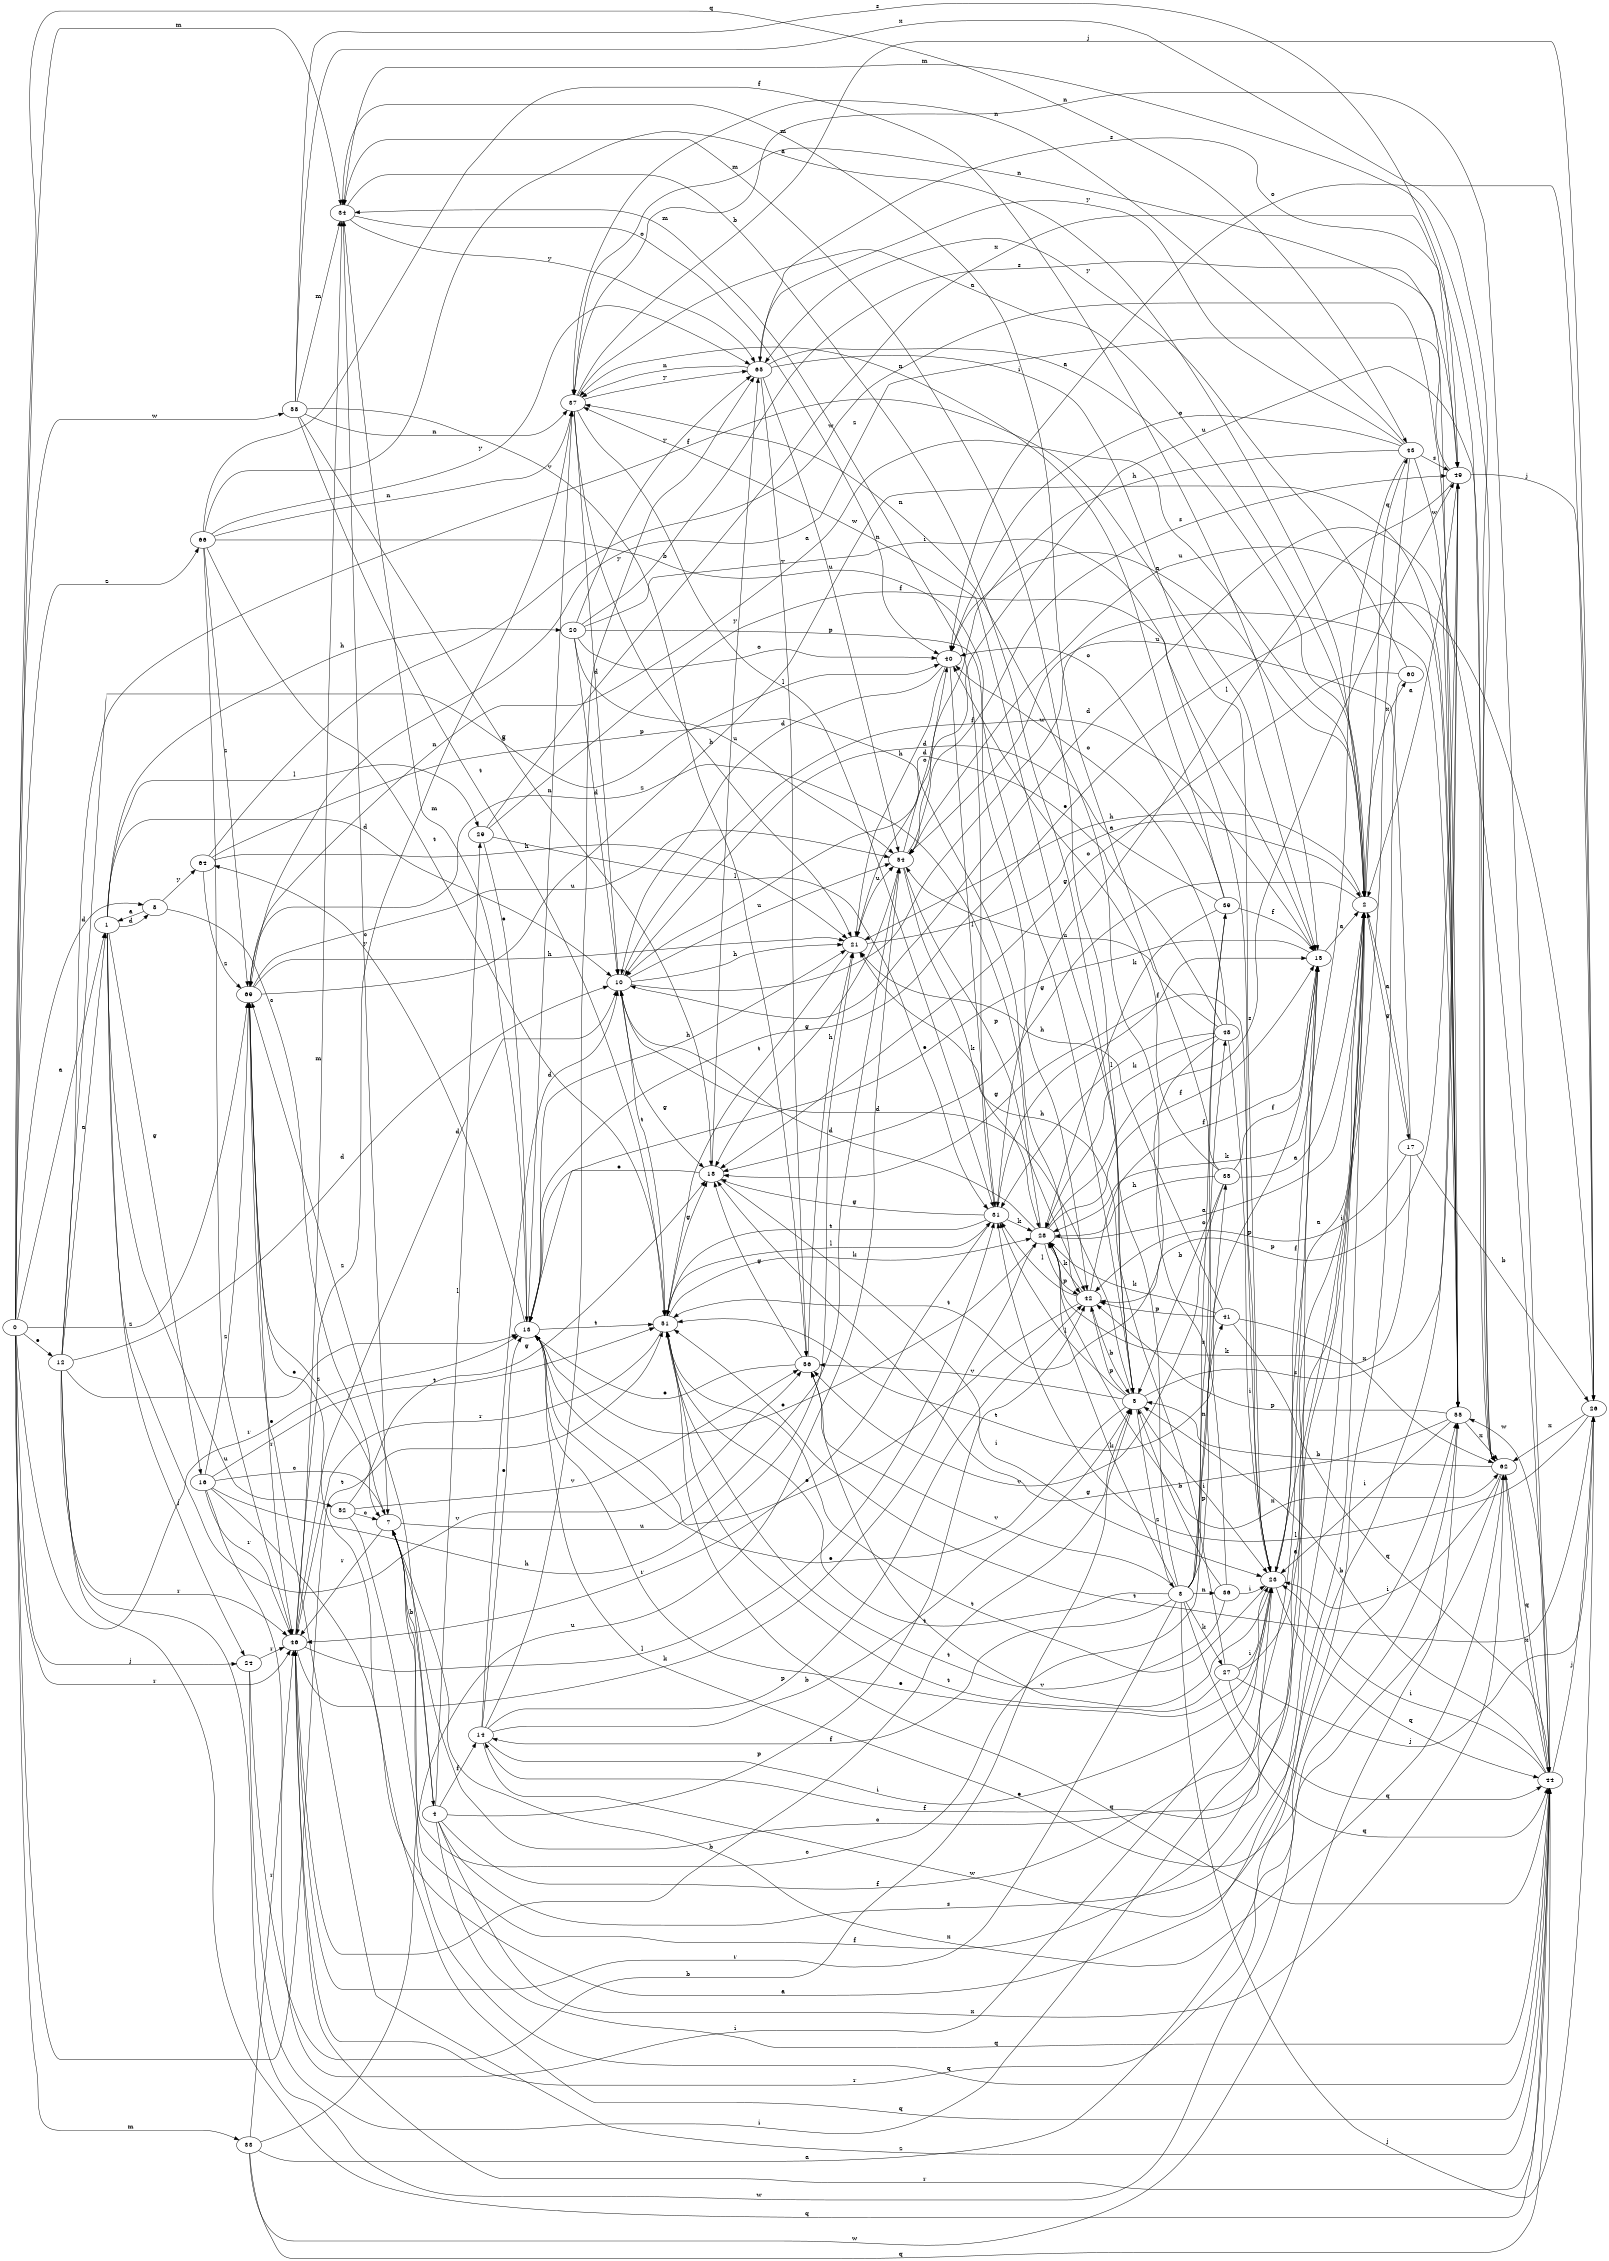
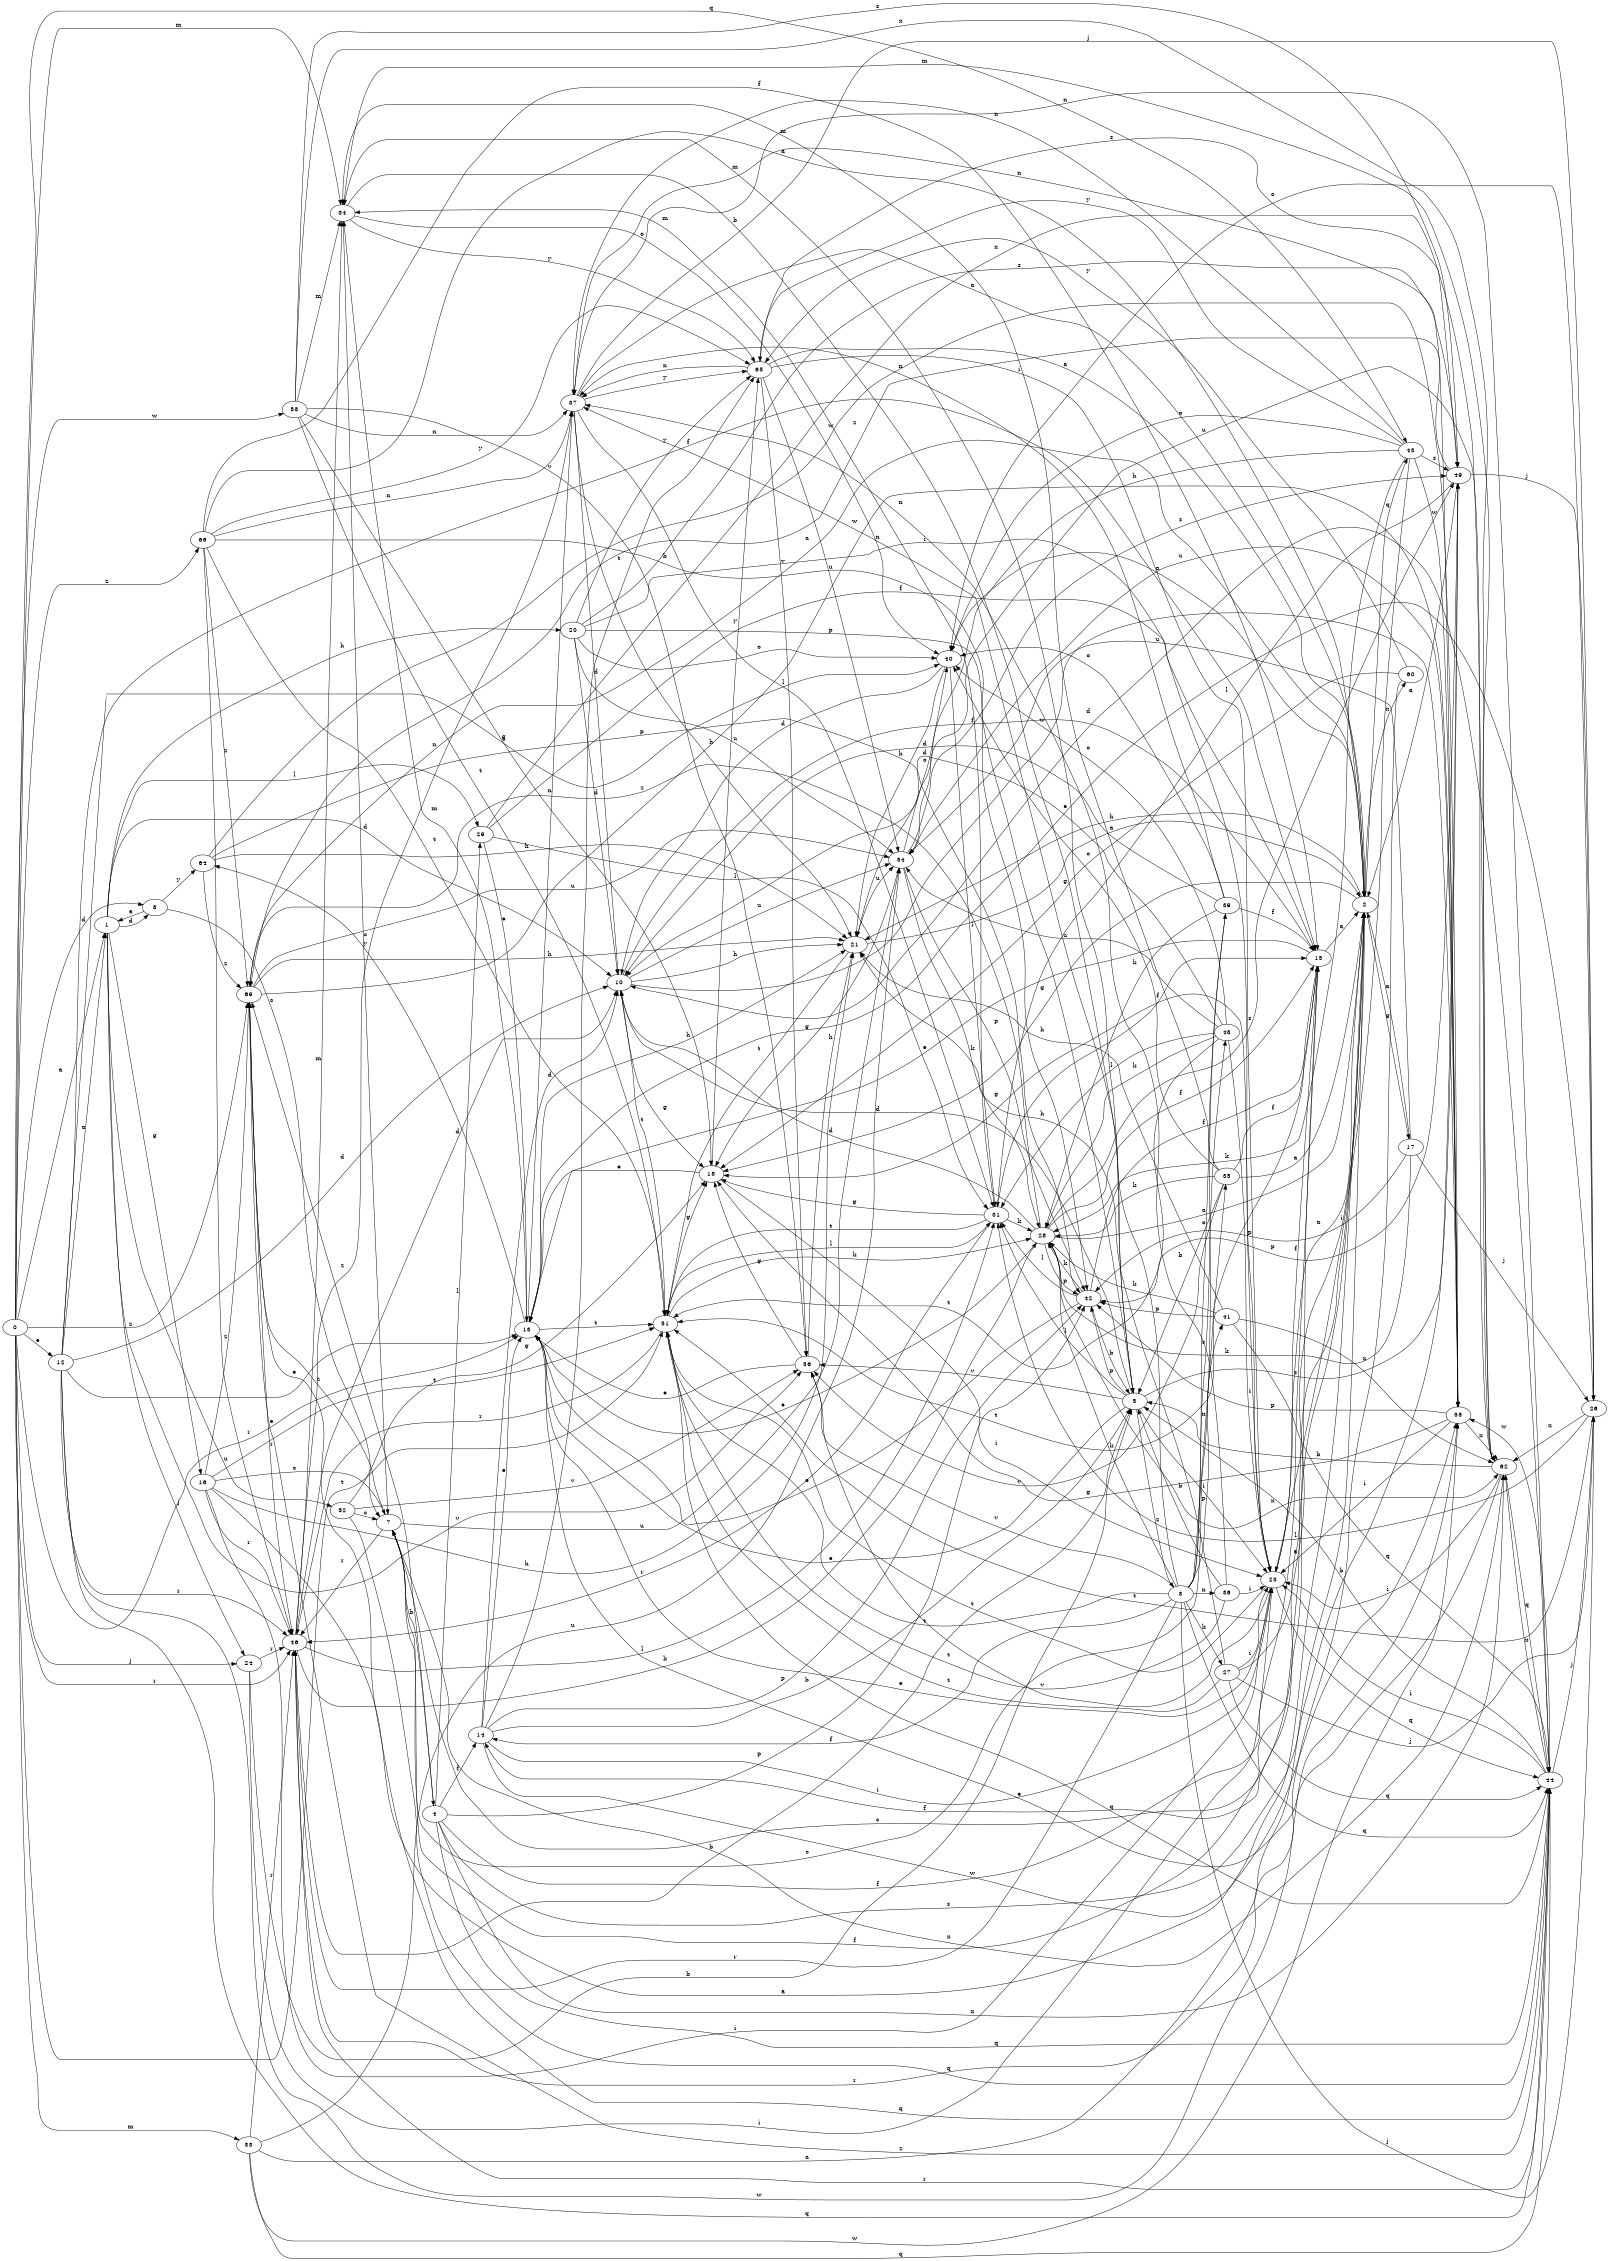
(619, 559) -> (619, 559)
(1135, 1185) -> (1135, 1185)
(1504, 1260) -> (1504, 1260)
